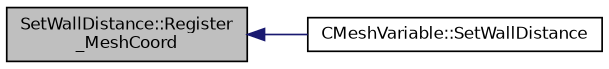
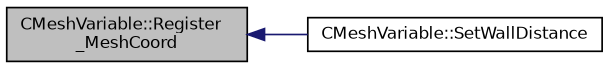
(127, 34) -> (127, 34)
